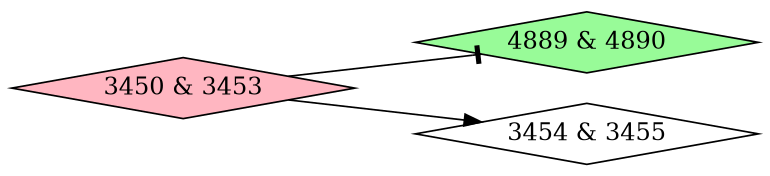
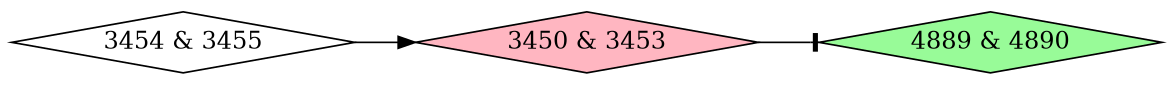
(376, 110) -> (376, 42)
